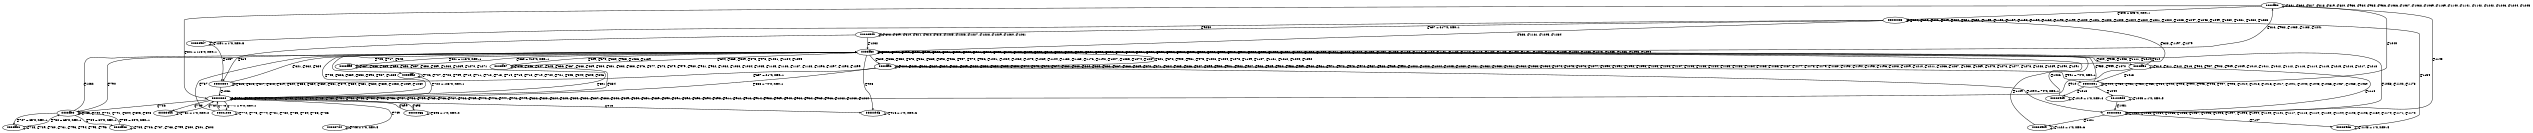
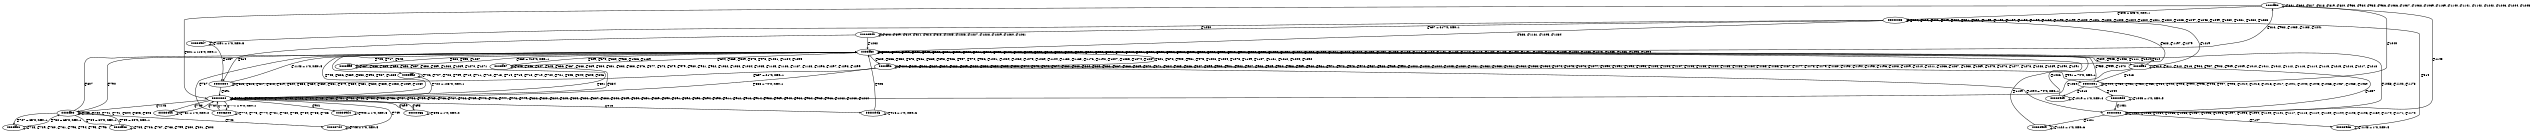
none -> (2132, 23)
(1206, 27) -> (1206, 27)
(465, 59) -> (465, 59)
(307, 67) -> (307, 67)
(2425, 75) -> (2425, 75)
(864, 83) -> (874, 83)
(89, 84) -> (89, 84)
(2072, 84) -> (2072, 84)
(225, 91) -> (225, 91)
(2370, 91) -> (2370, 91)
(2118, 99) -> (2118, 99)
(161, 106) -> (161, 106)
(224, 113) -> (224, 113)
none -> (343, 113)
none -> (200, 120)
